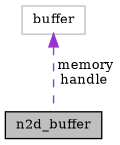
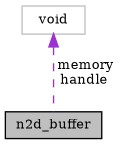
(54, 20) -> (54, 20)
